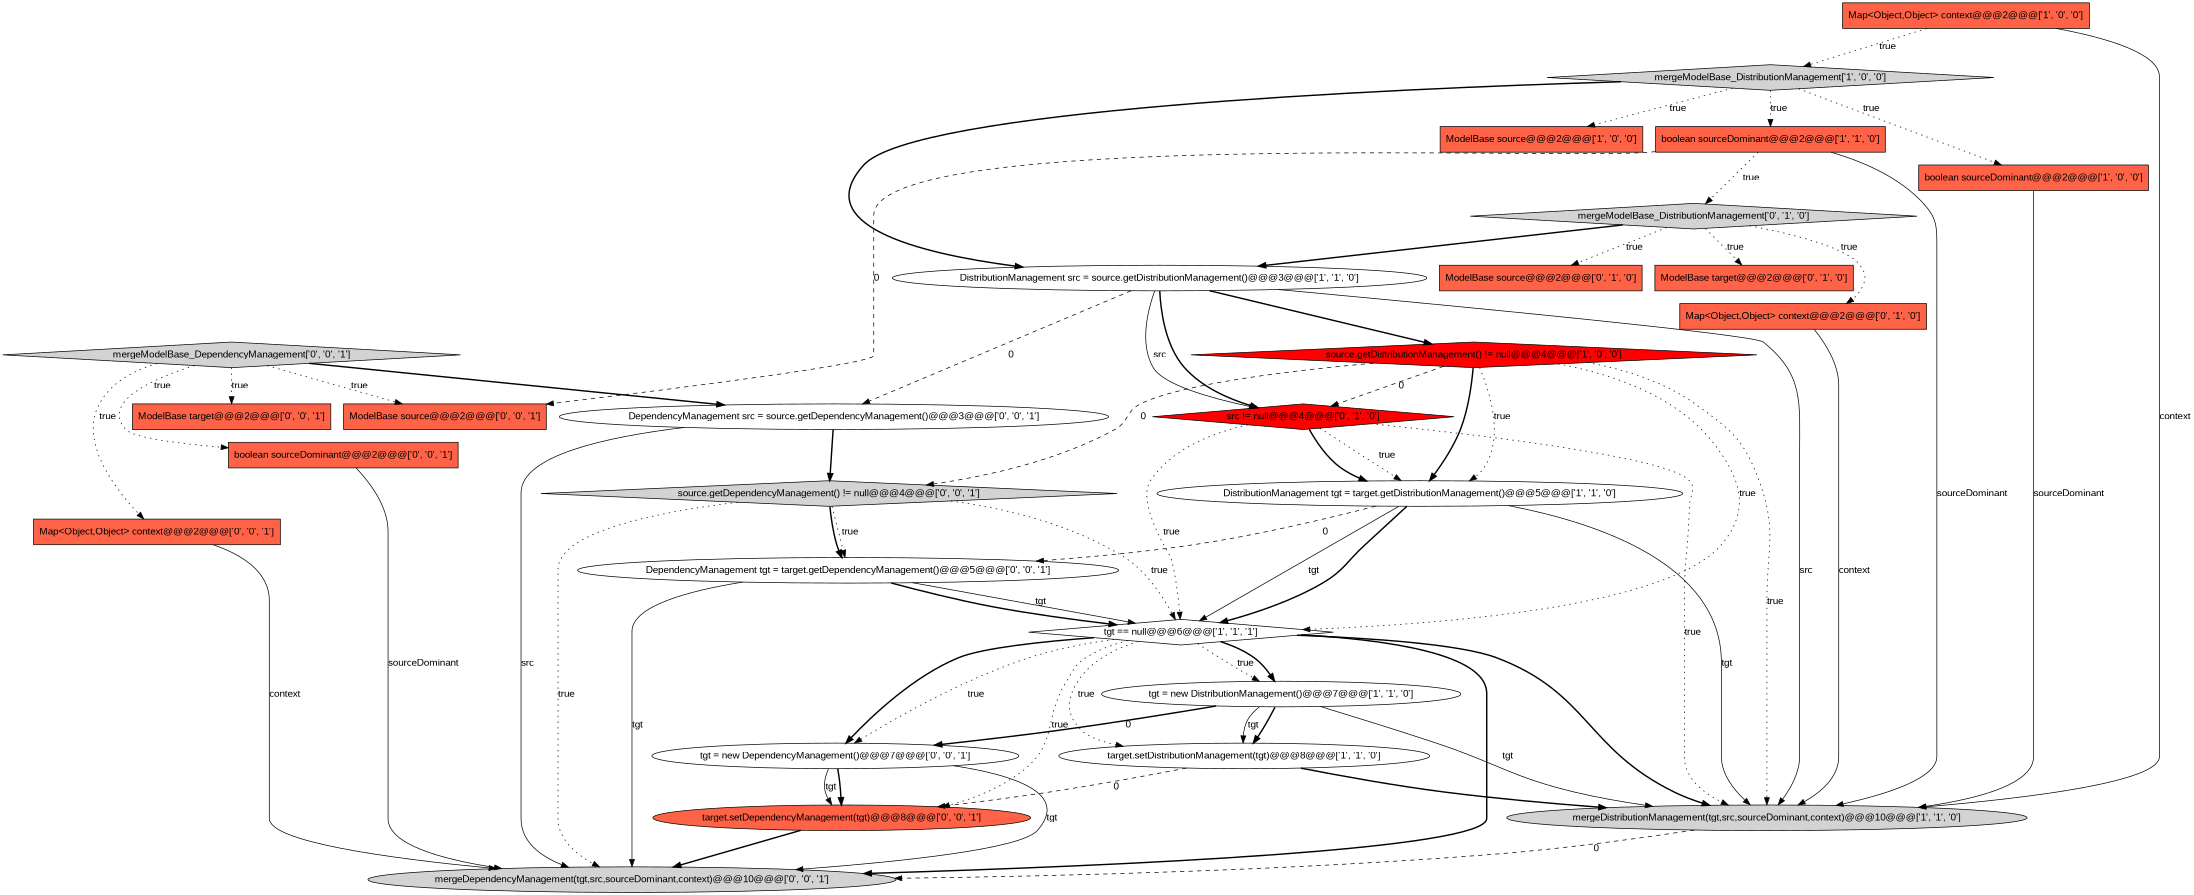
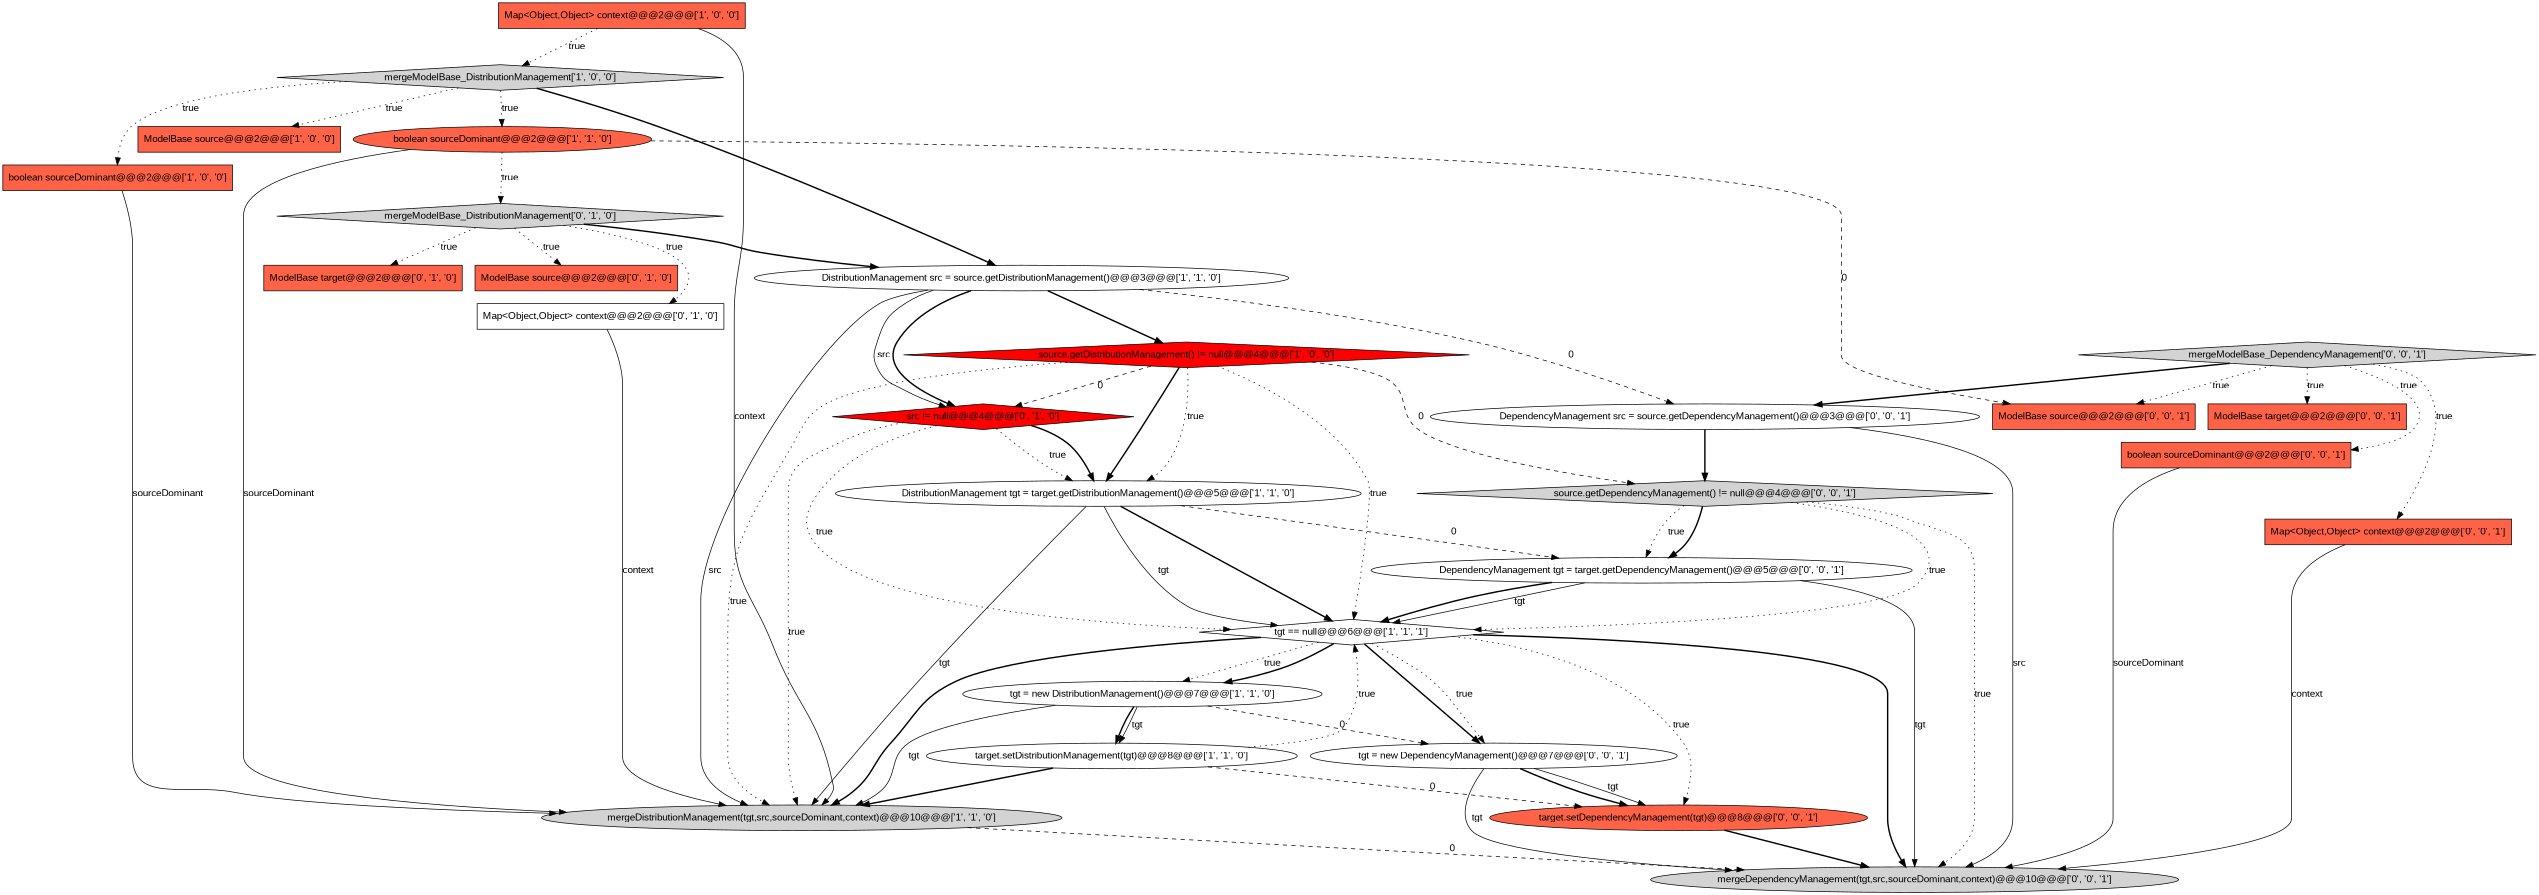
(1770, 139) -> (502, 139)
(1803, 316) -> (601, 316)
(1073, 689) -> (1336, 733)
(1086, 726) -> (1314, 724)
